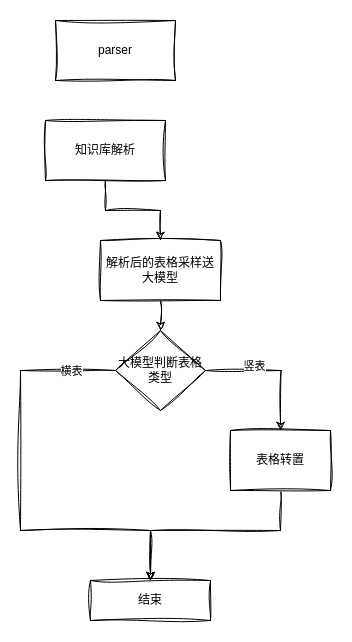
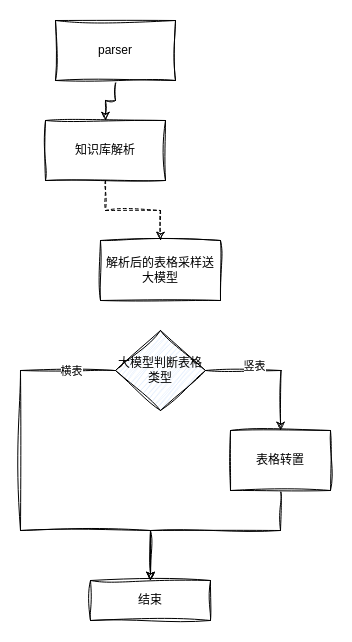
none -> (114, 101)
(130, 211) -> (130, 211)
(161, 313) -> none
(161, 371) -> (161, 371)
